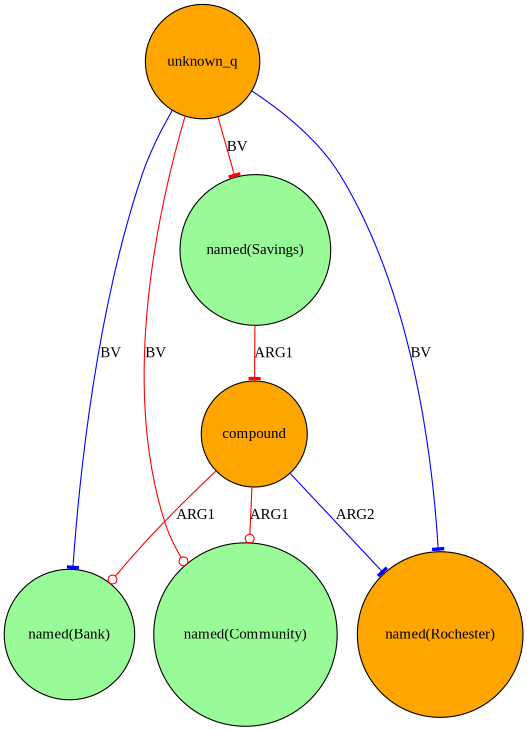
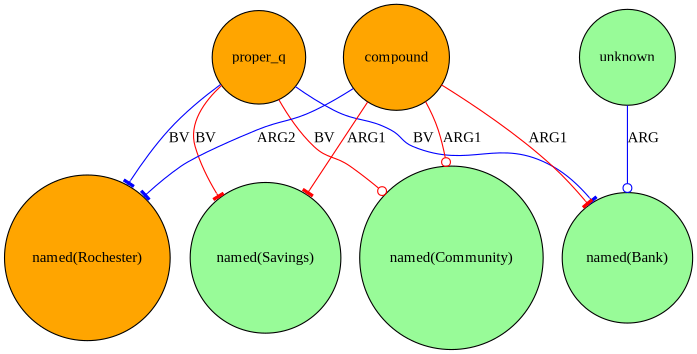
none -> (627, 57)
(203, 62) -> (259, 57)
(255, 350) -> (339, 146)
(159, 527) -> (518, 137)
